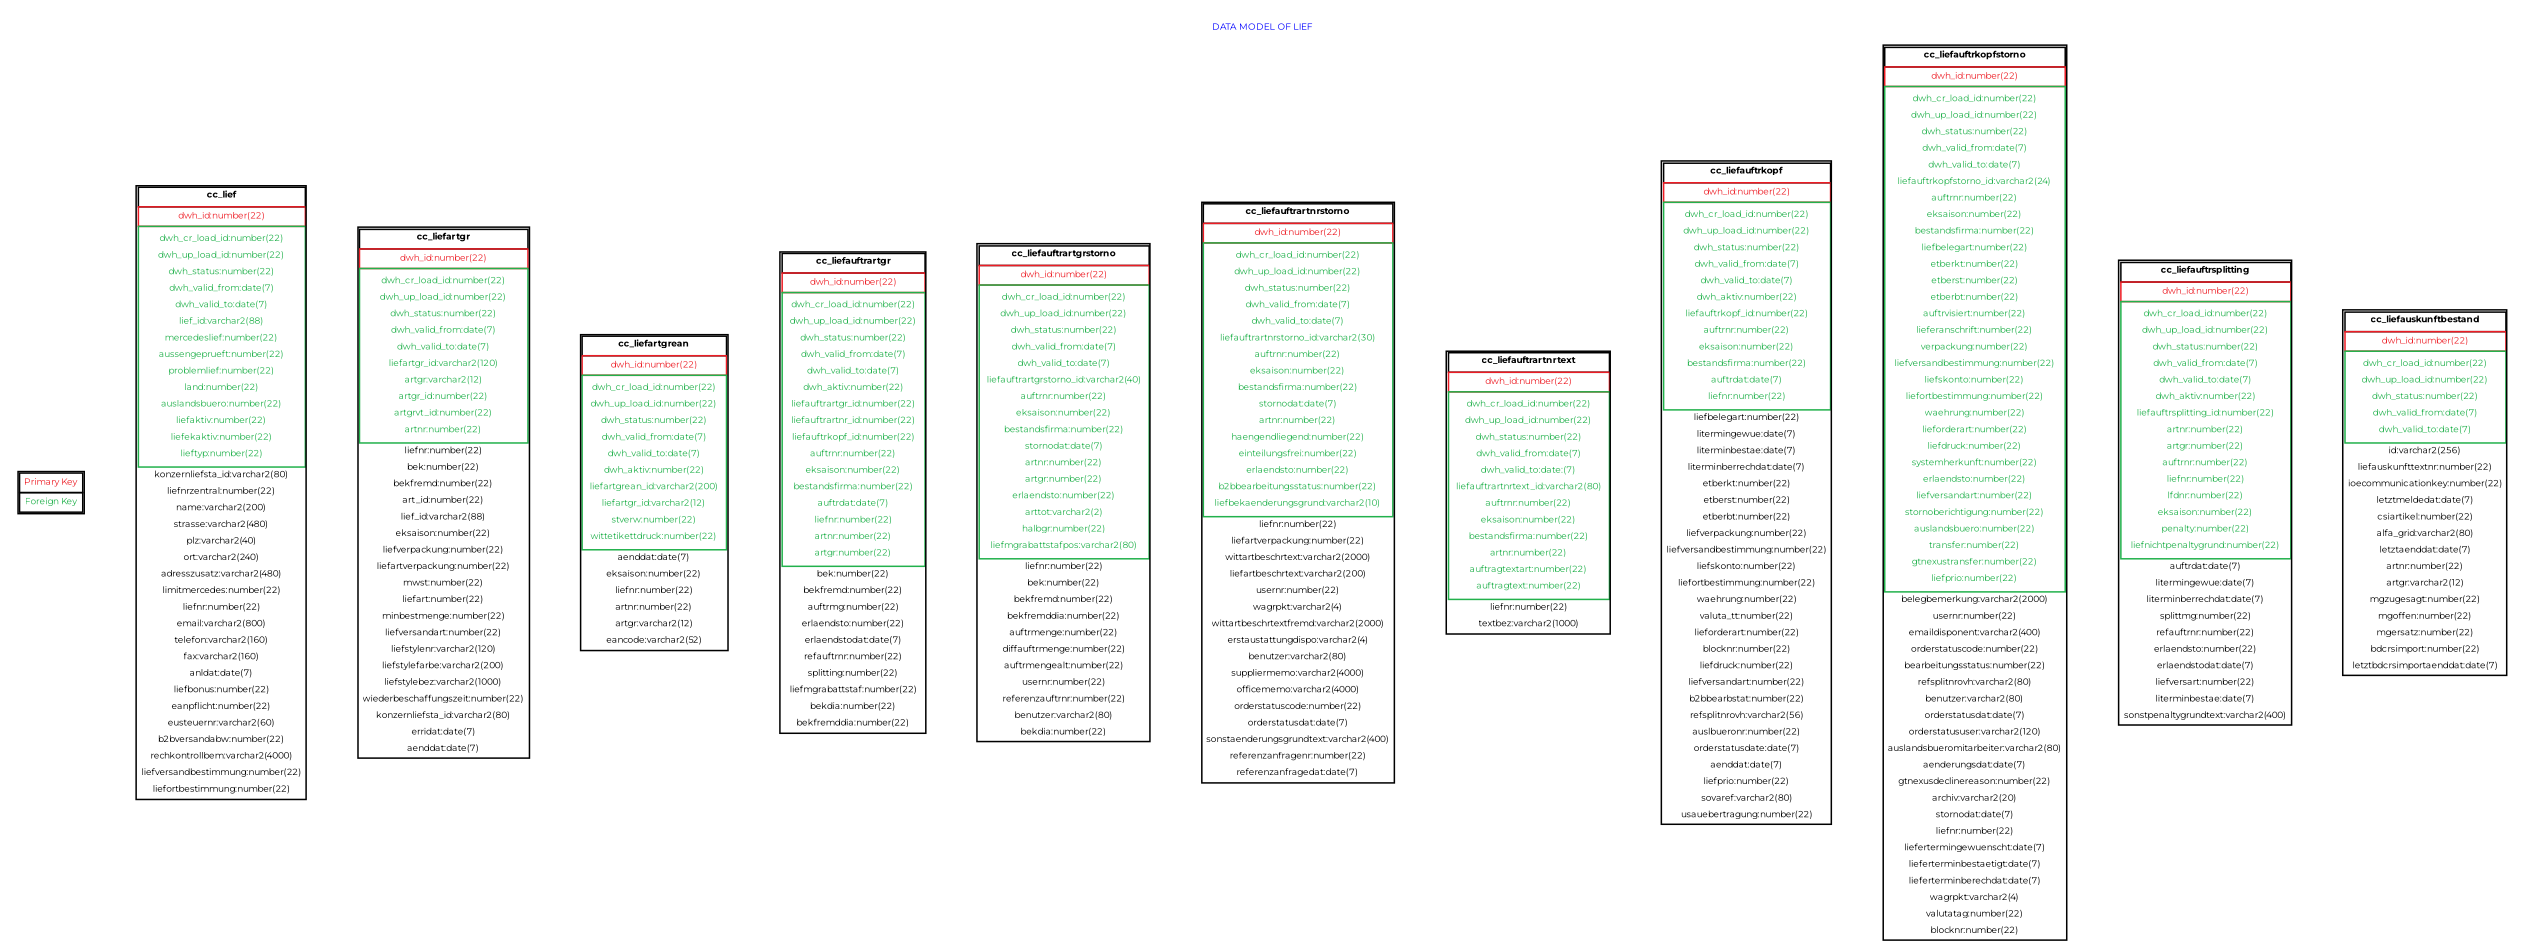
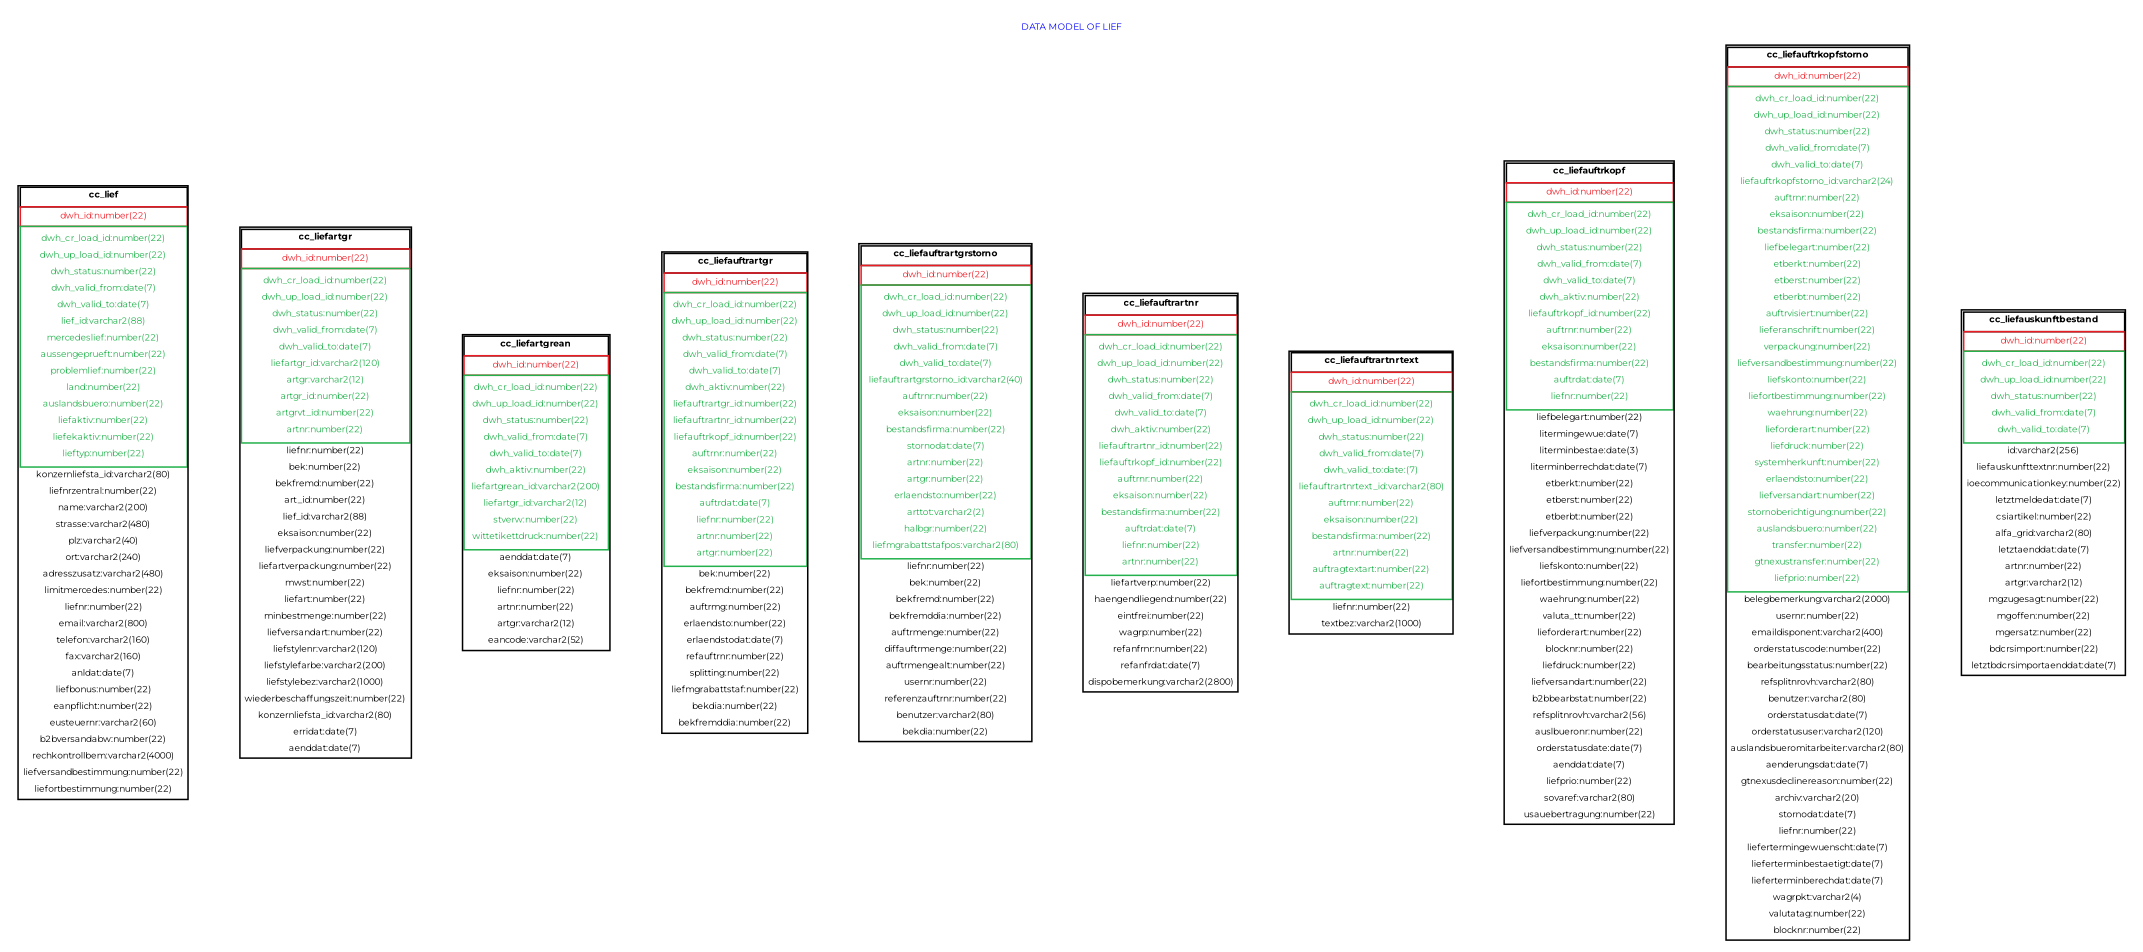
(1747, 450) -> (1590, 450)
(51, 493) -> none
none -> (1160, 493)
(1298, 493) -> none
(2205, 493) -> none
